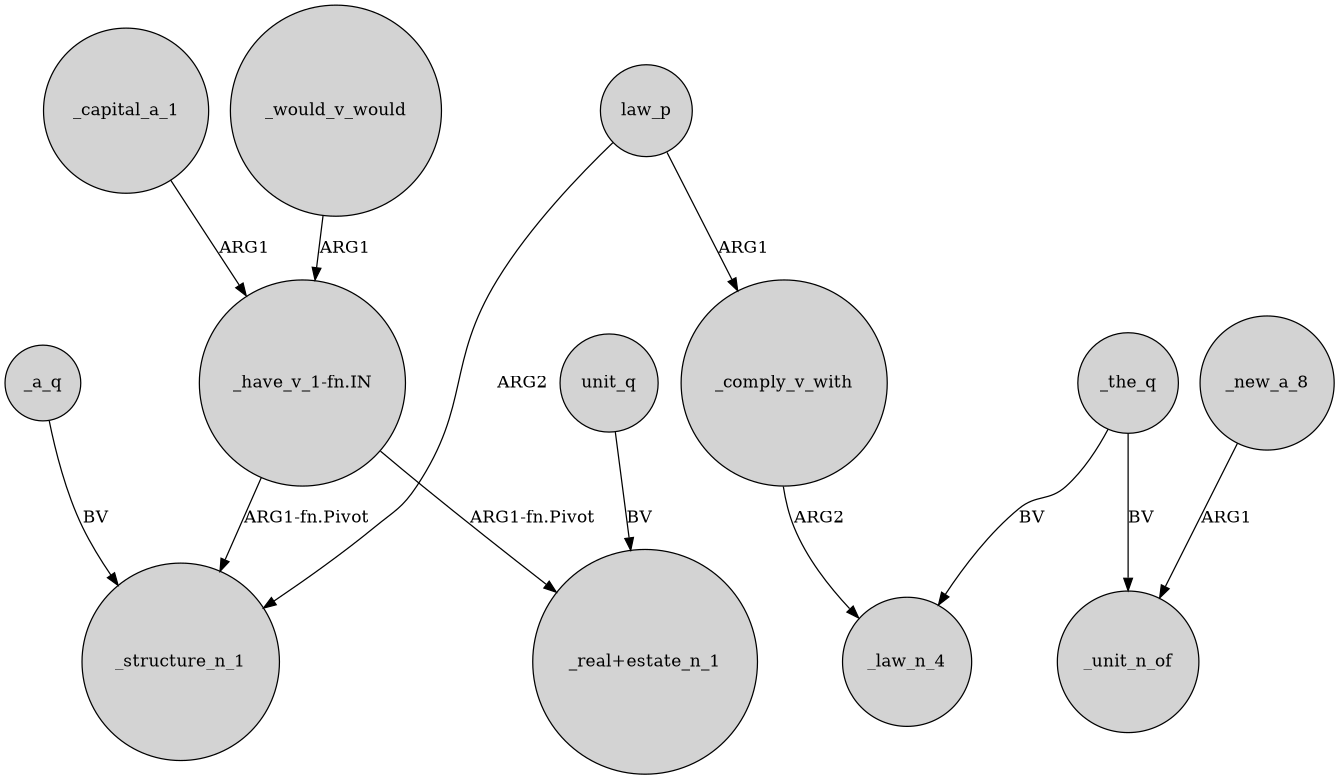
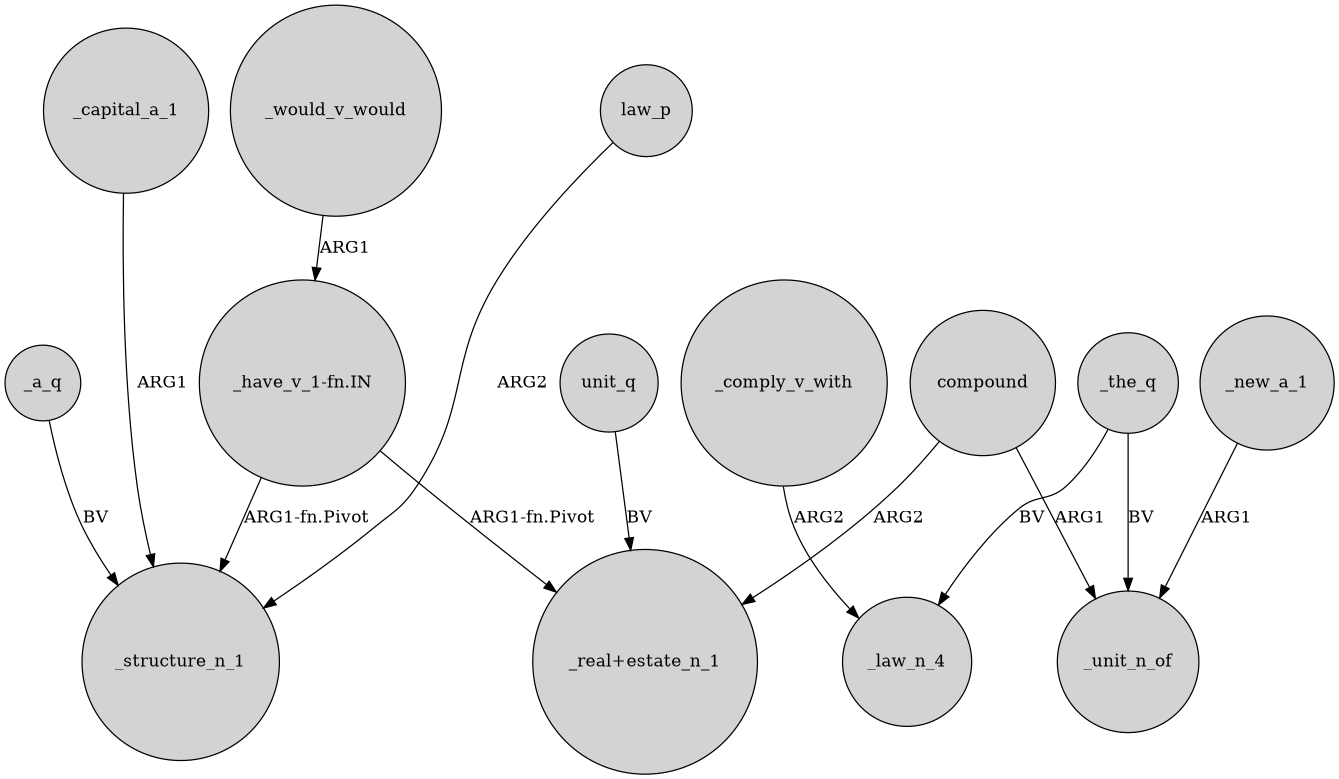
(699, 216) -> none
(205, 233) -> (127, 375)
none -> (983, 383)
(1267, 383) -> (1267, 383)
